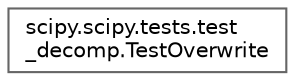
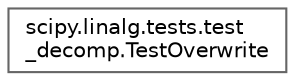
(147, 40) -> (147, 40)
